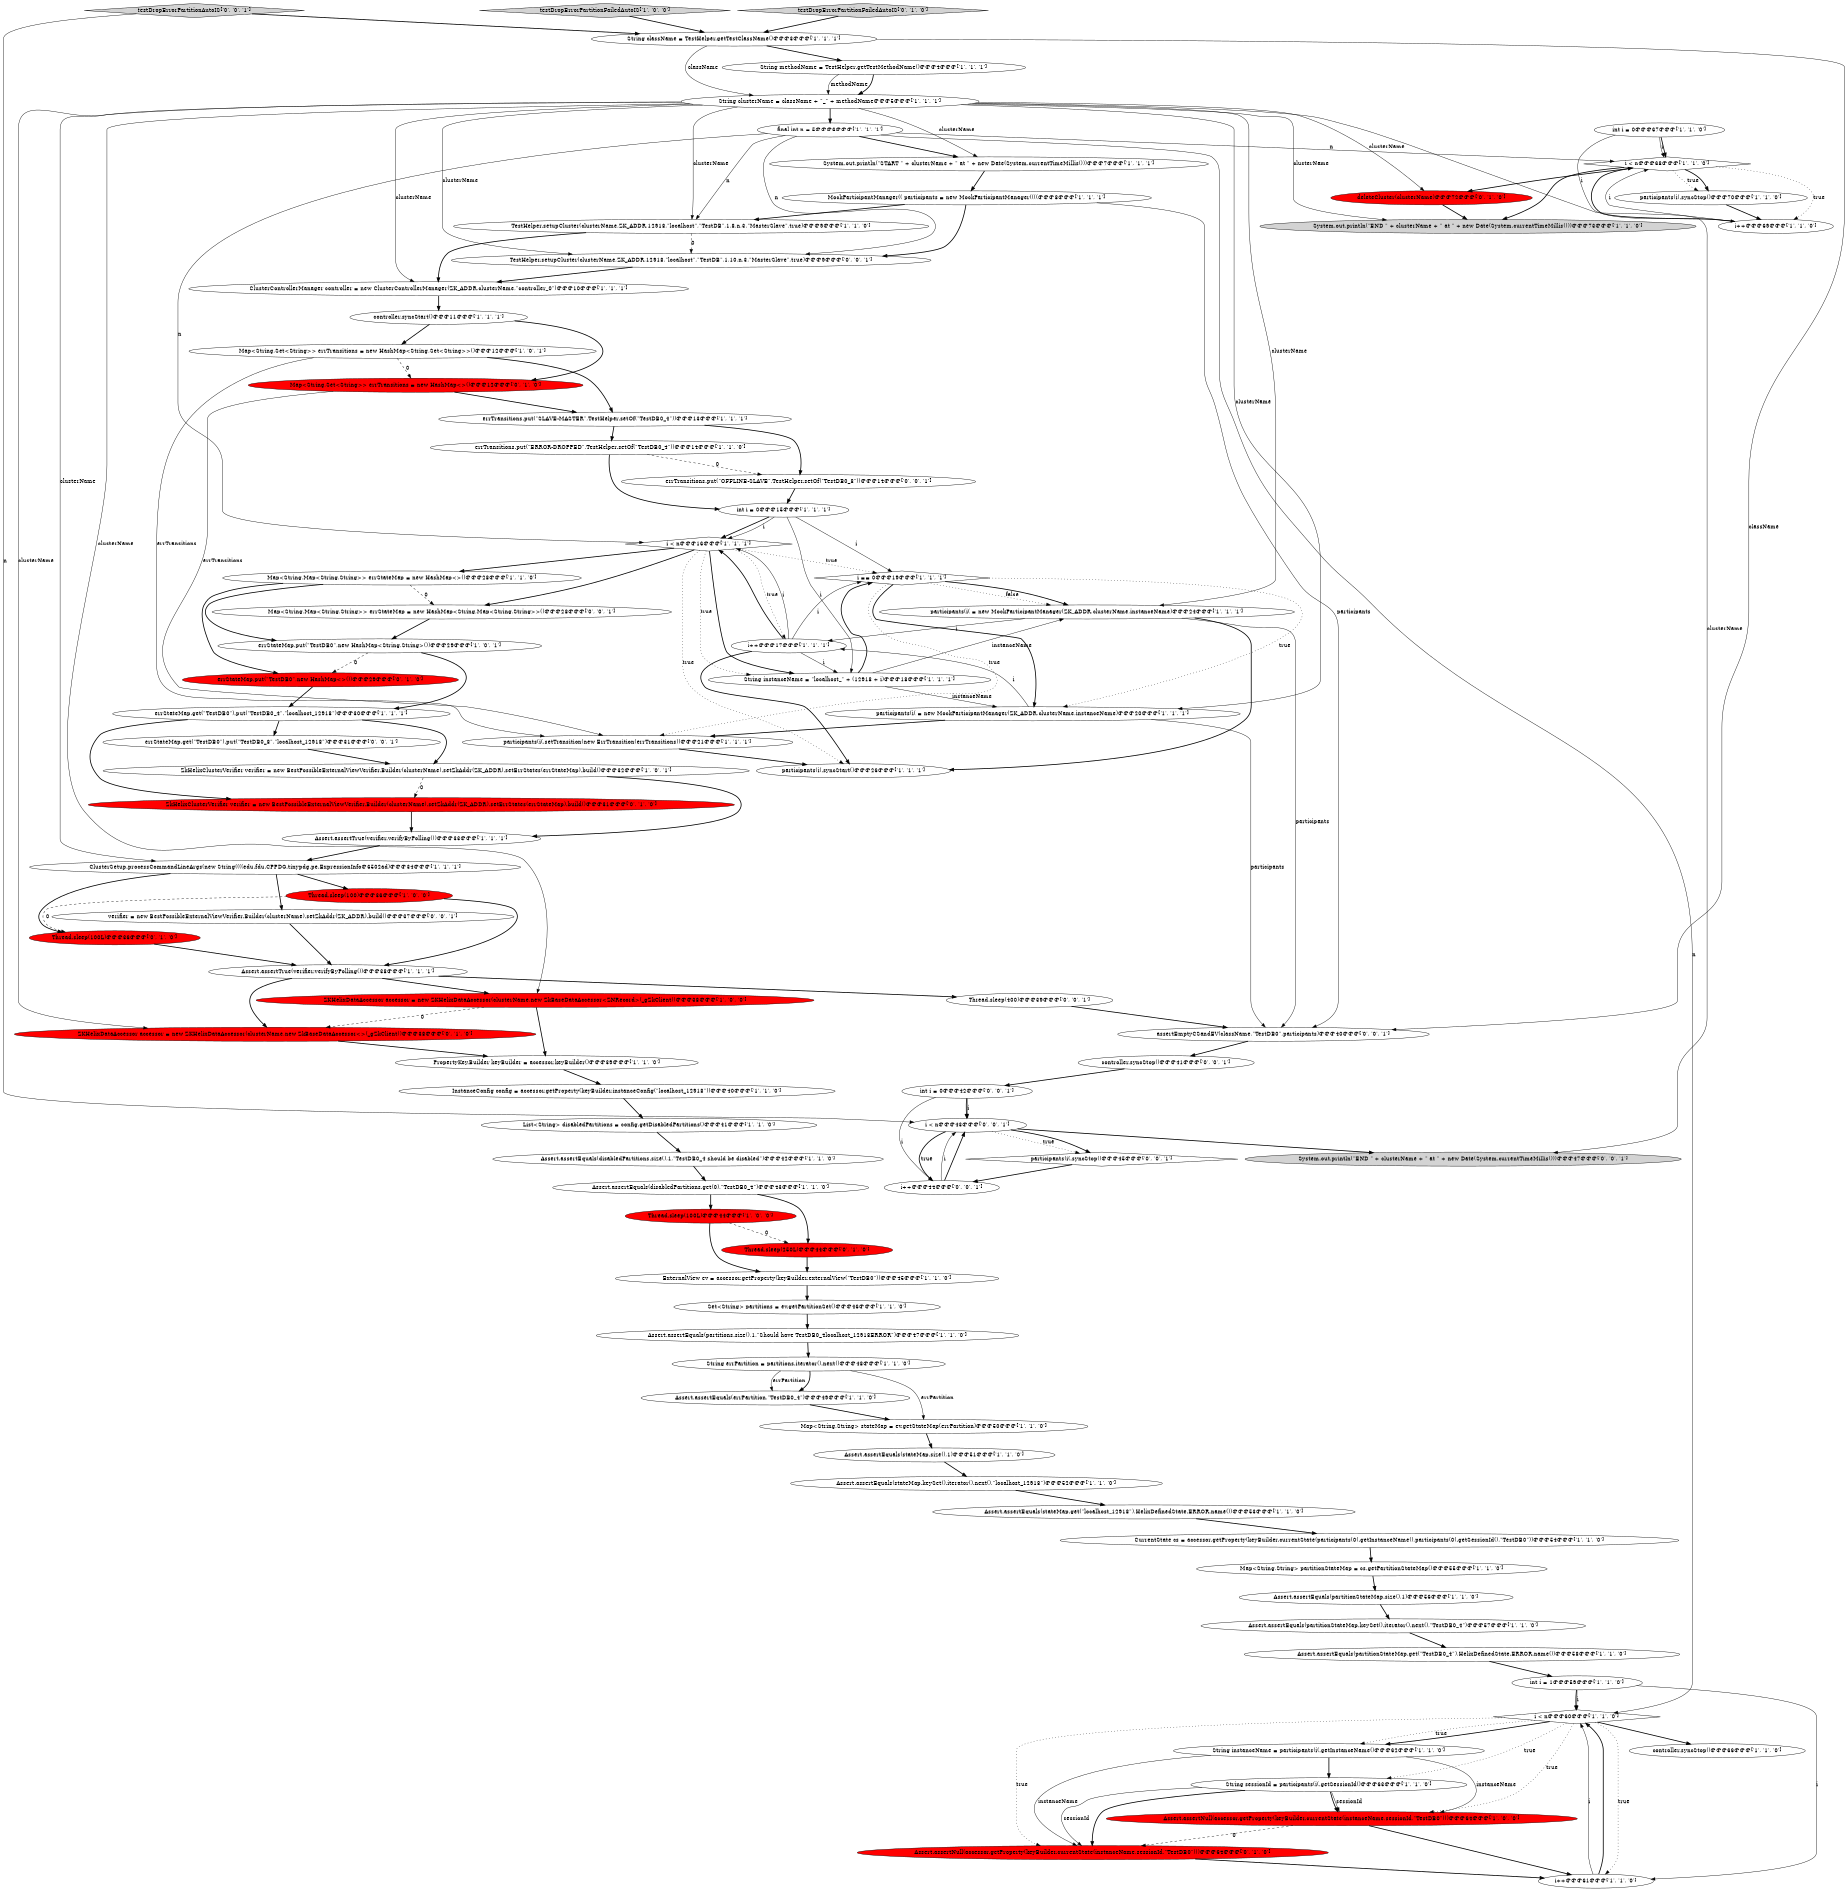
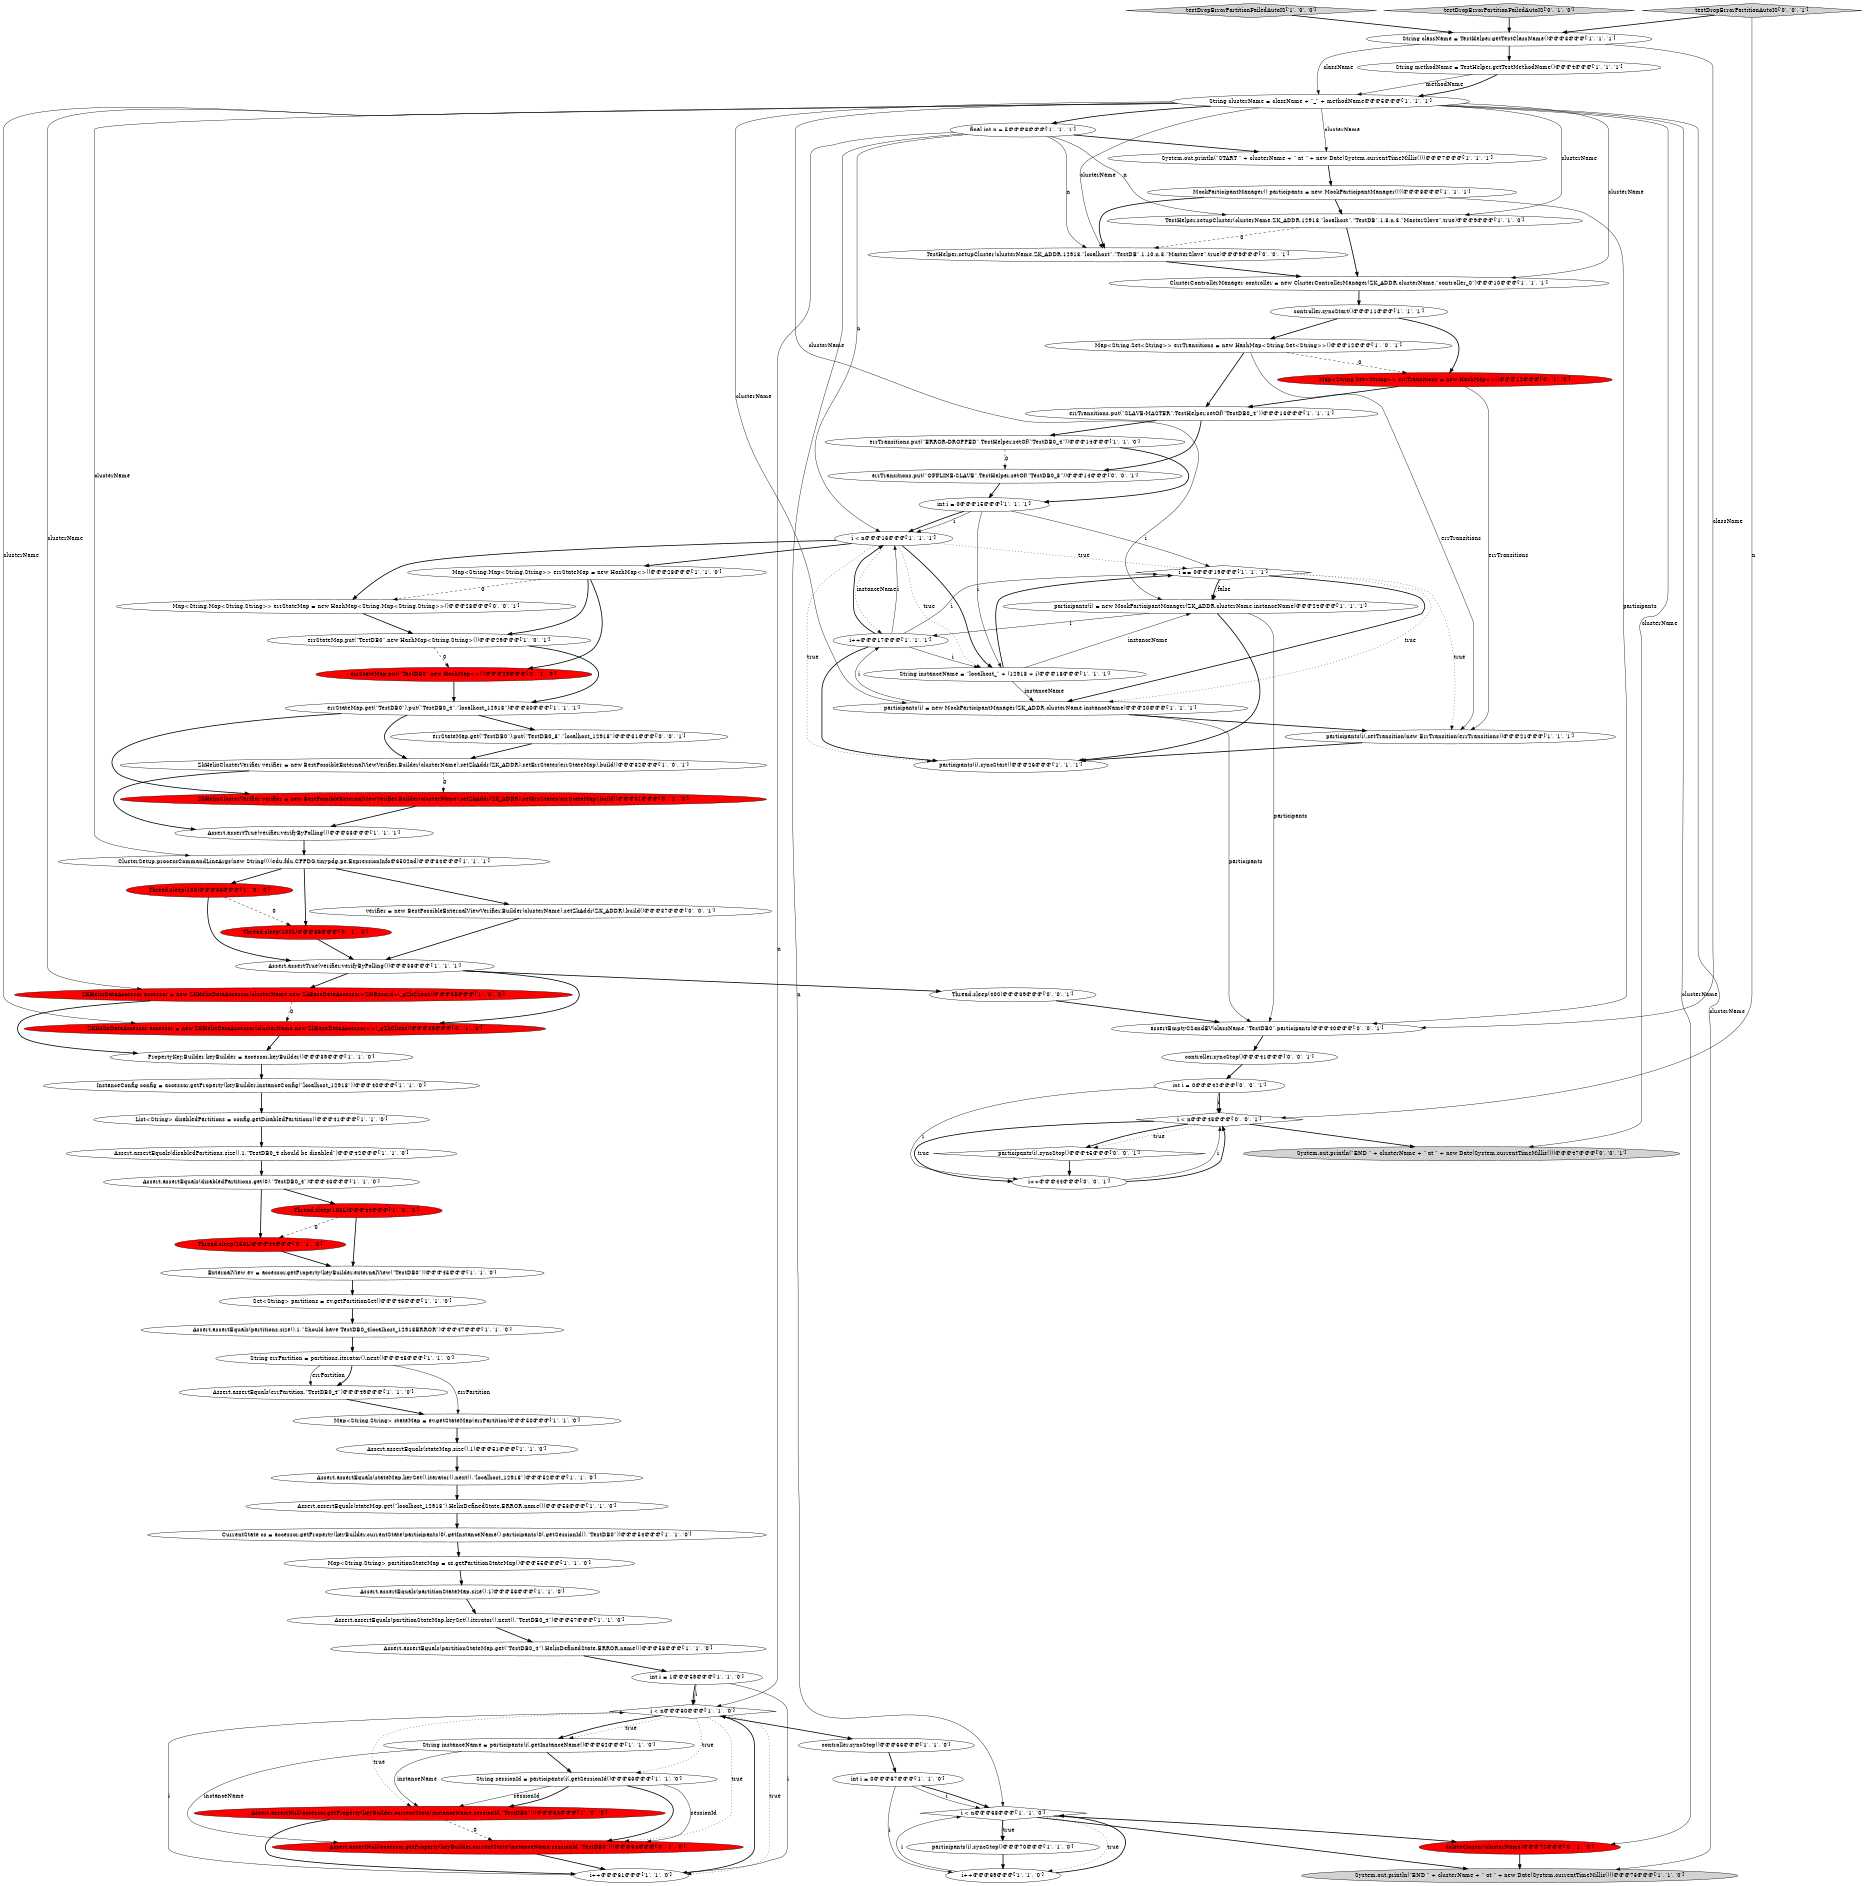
(709, 544) -> (894, 539)
(773, 595) -> (877, 590)
(967, 1125) -> (1220, 1120)
none -> (892, 1760)
